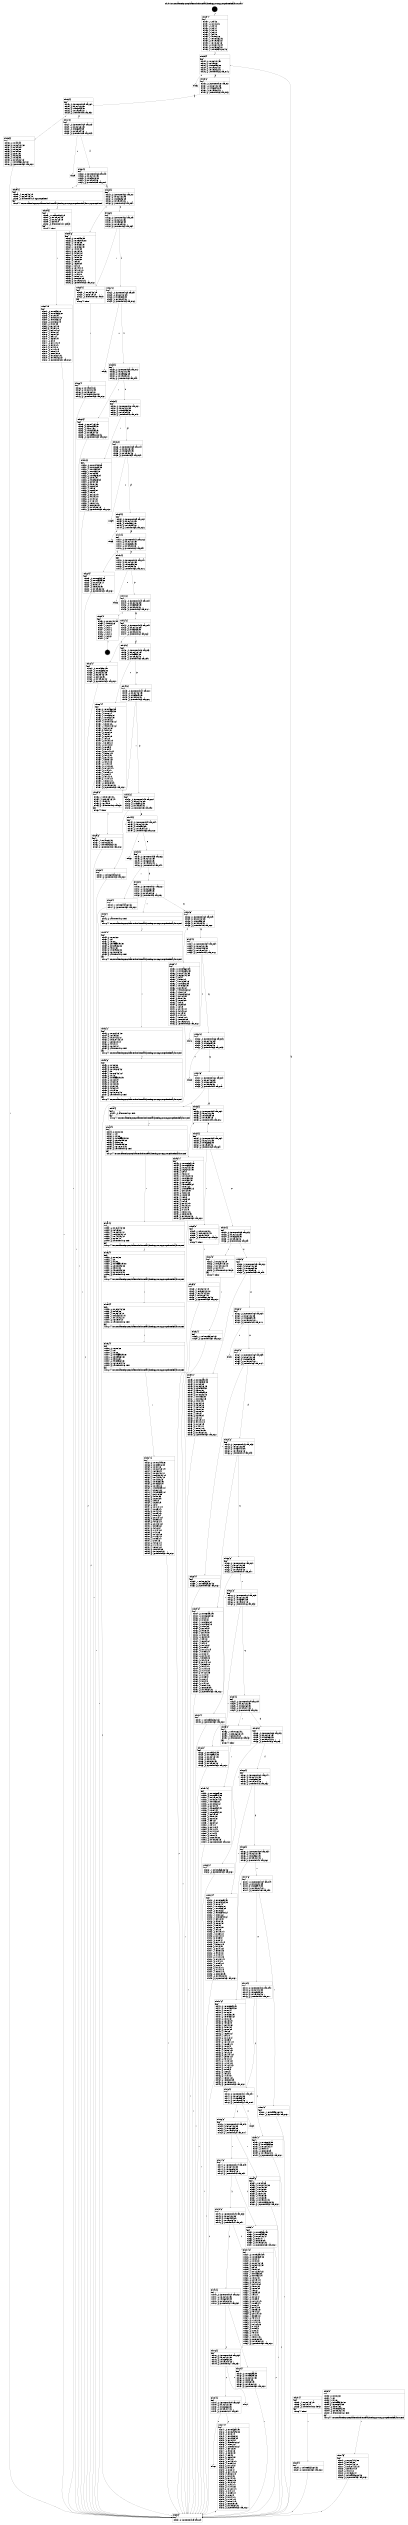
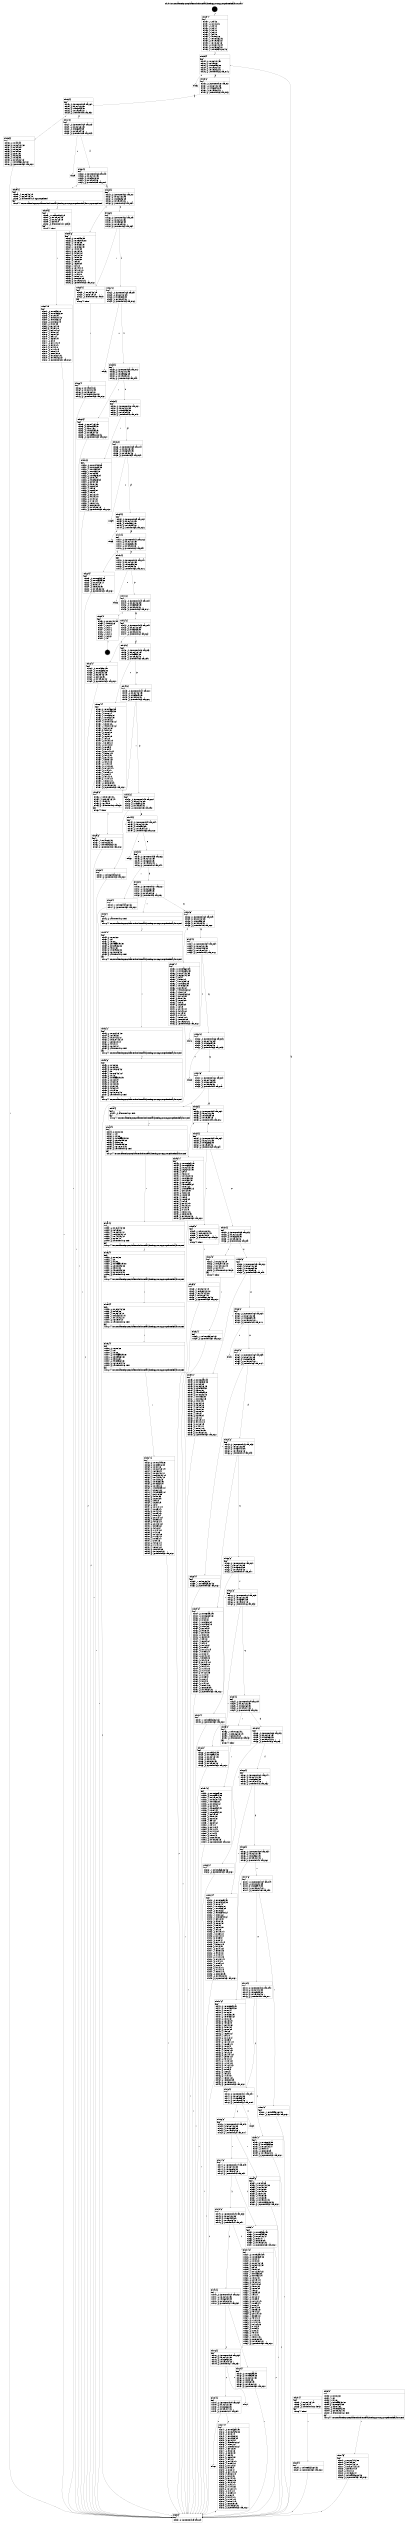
(241, 1582) -> (238, 1581)
